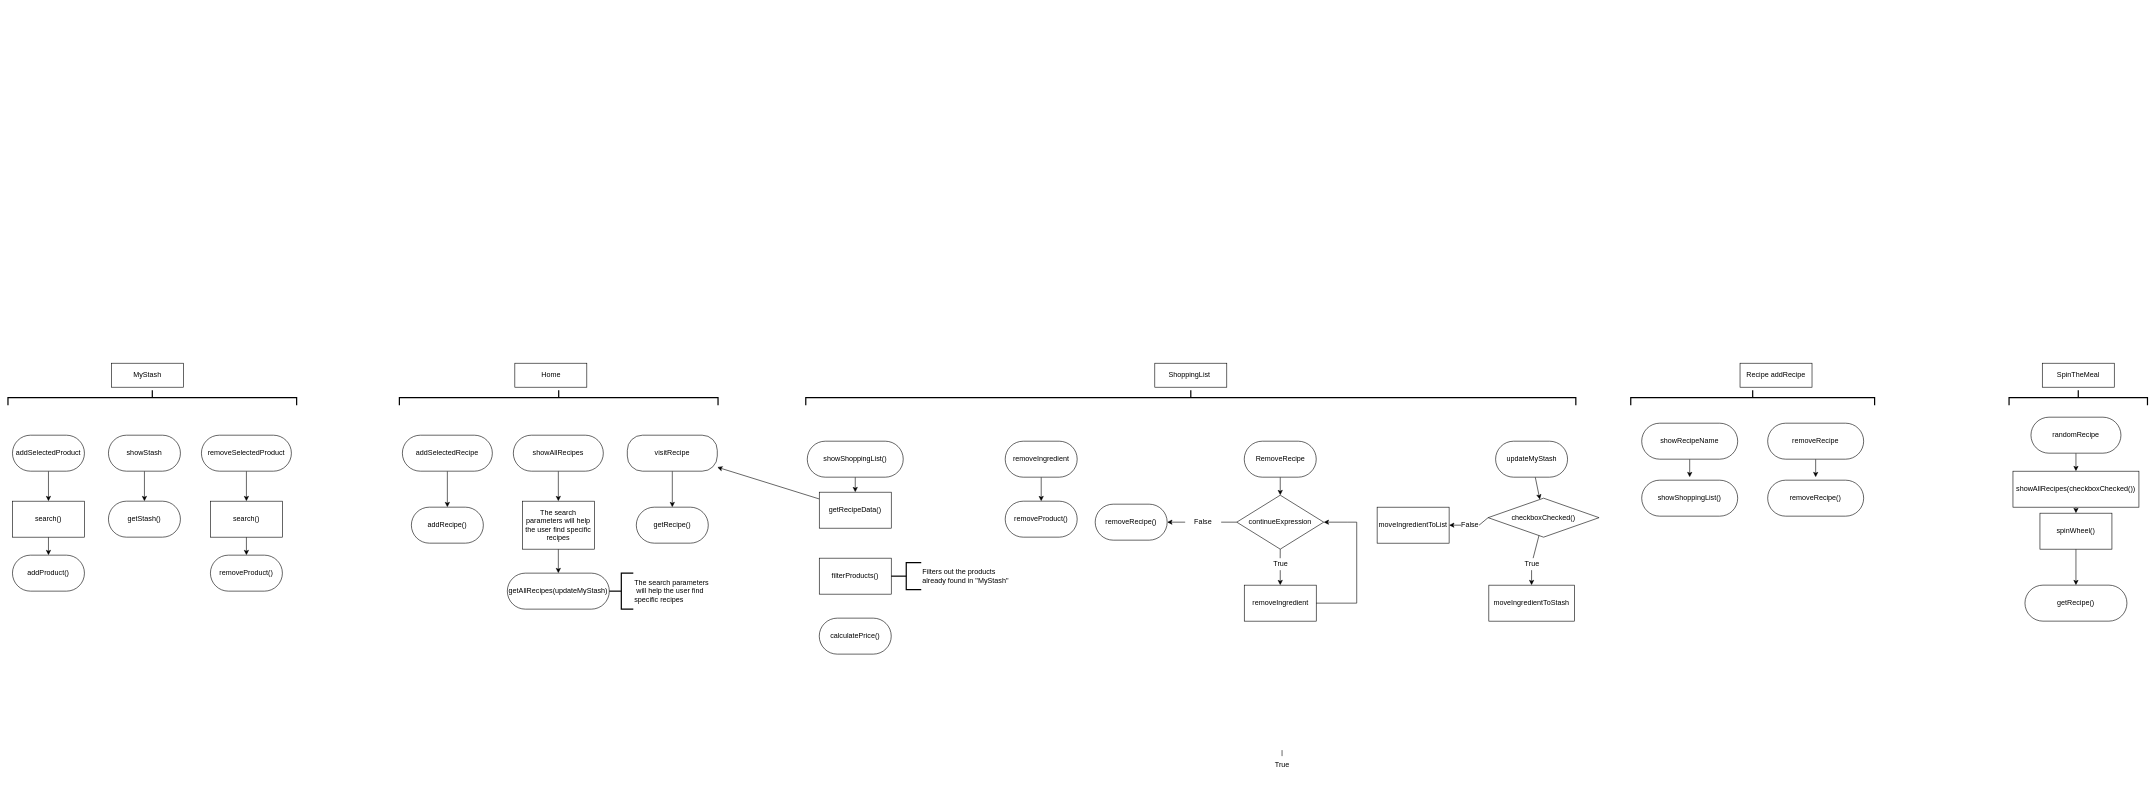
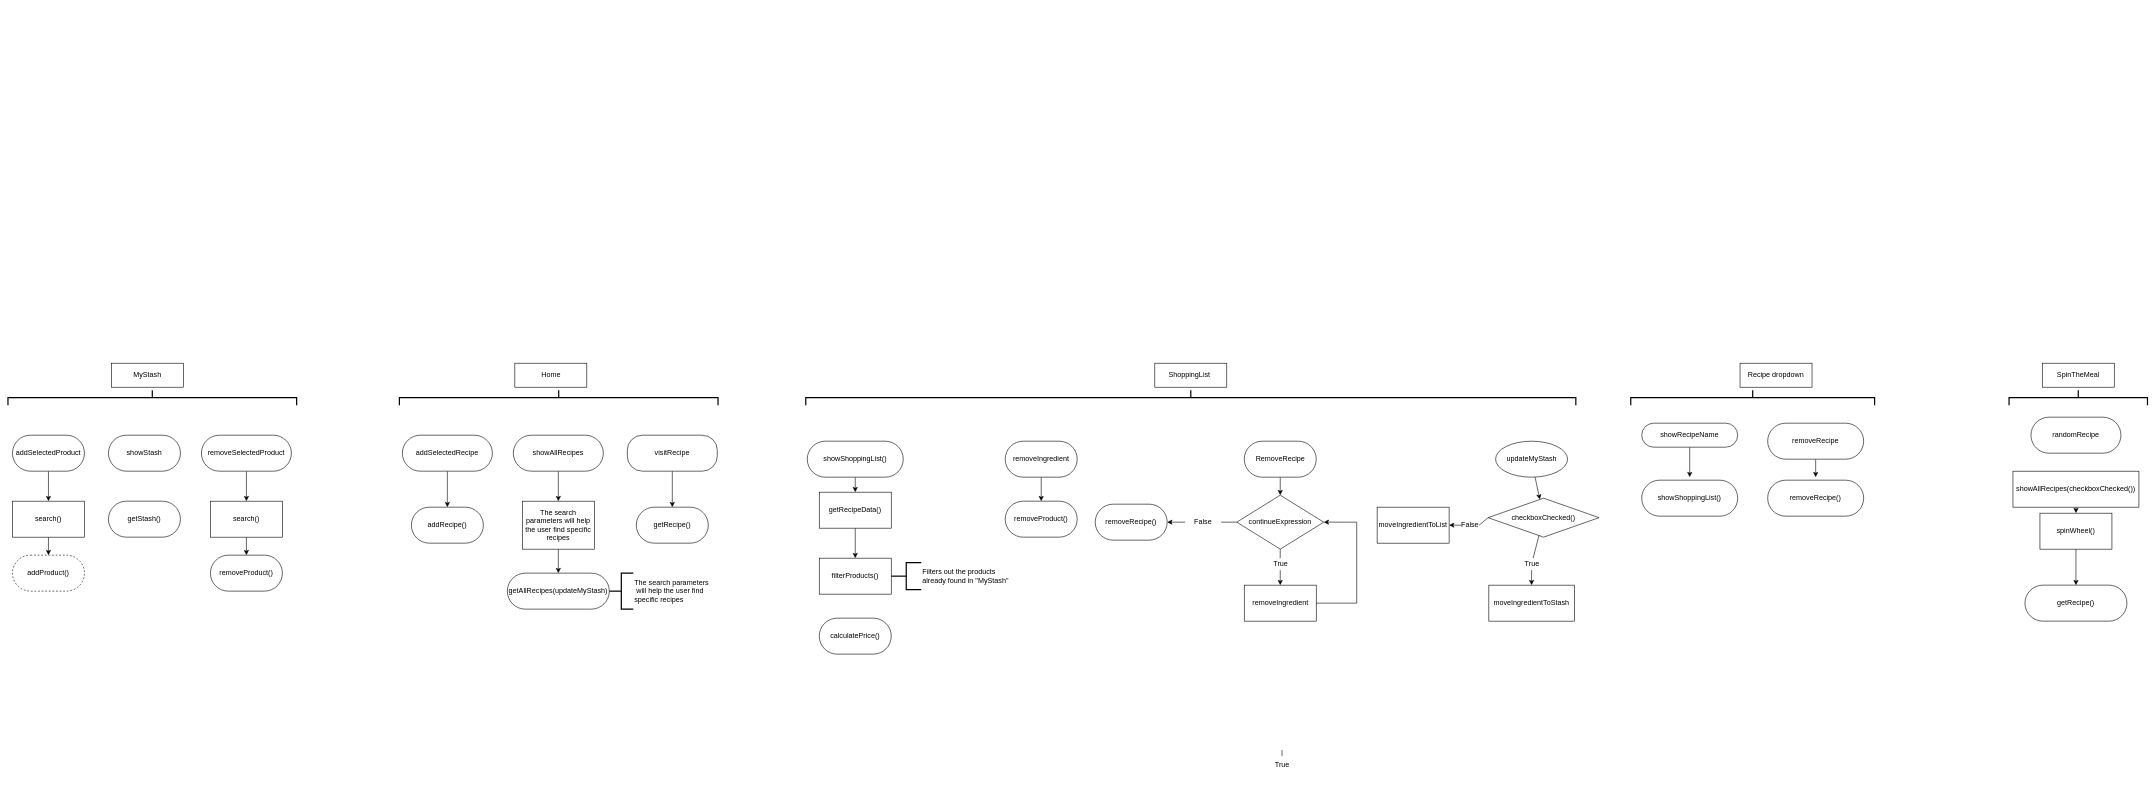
(1776, 375) -> (1776, 375)
(1690, 441) -> (1690, 435)
(1532, 459) -> (1532, 459)
(2076, 465) -> none
(144, 484) -> none
(771, 484) -> (855, 552)
(48, 573) -> (48, 573)
